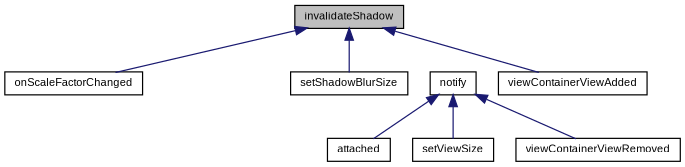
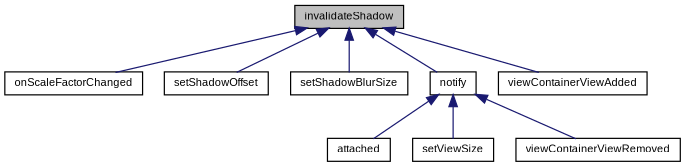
none -> (406, 53)
none -> (216, 83)
